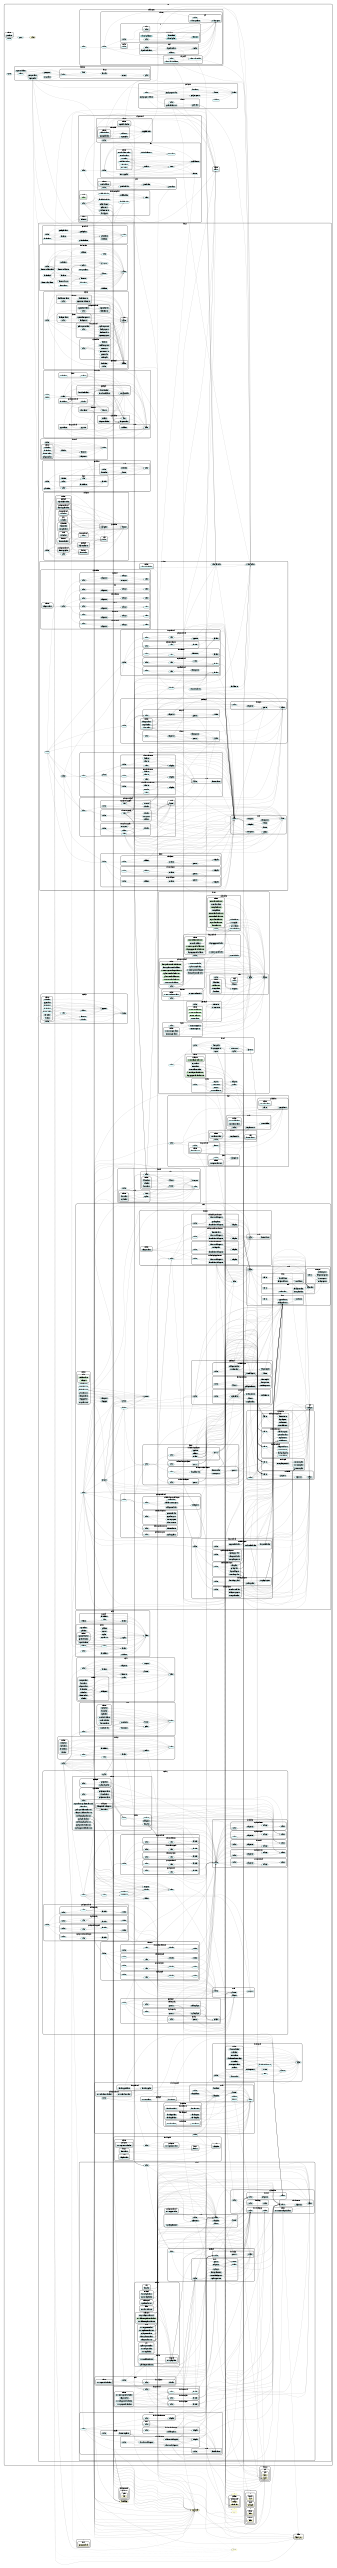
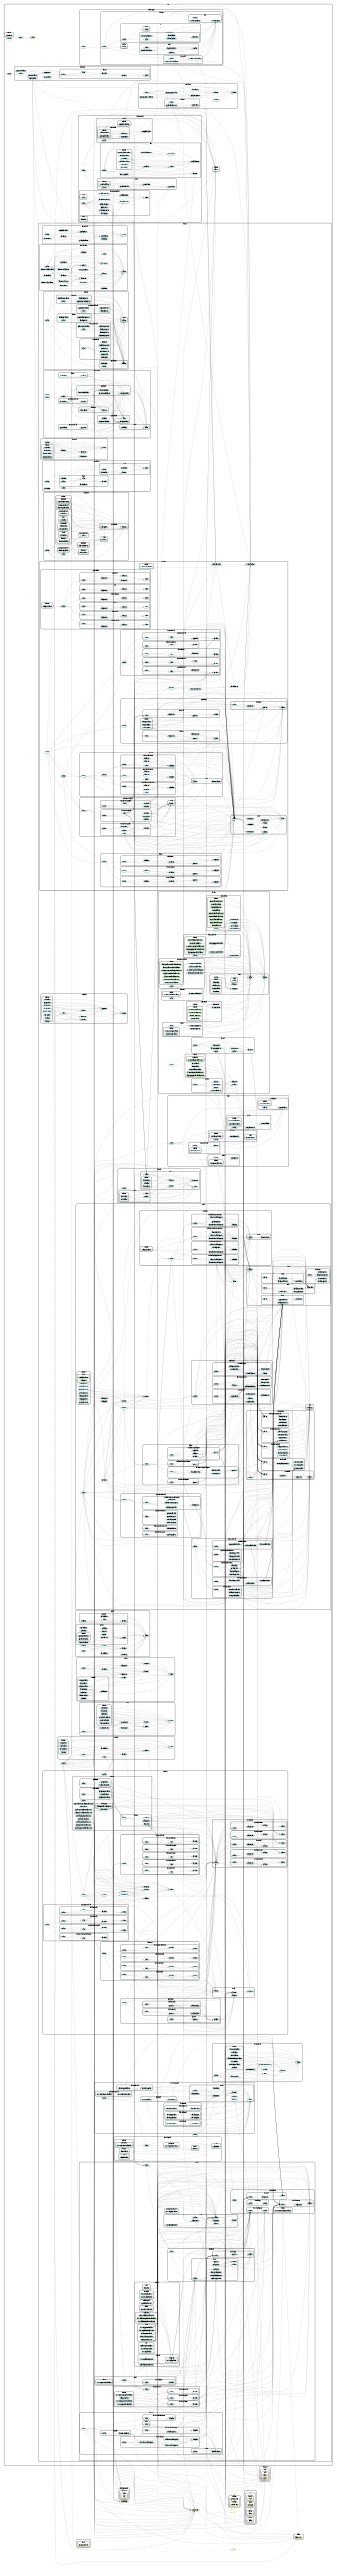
(160, 2437) -> (160, 2437)
